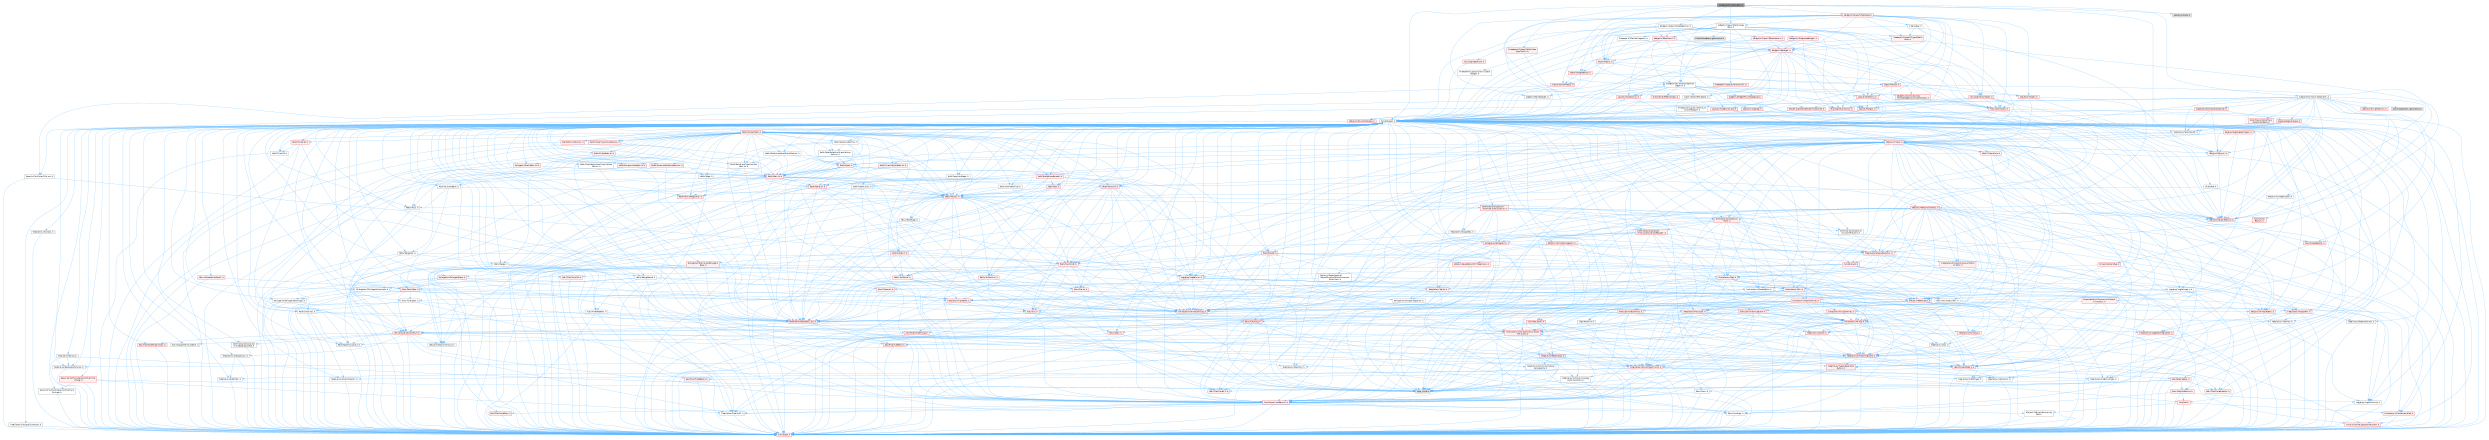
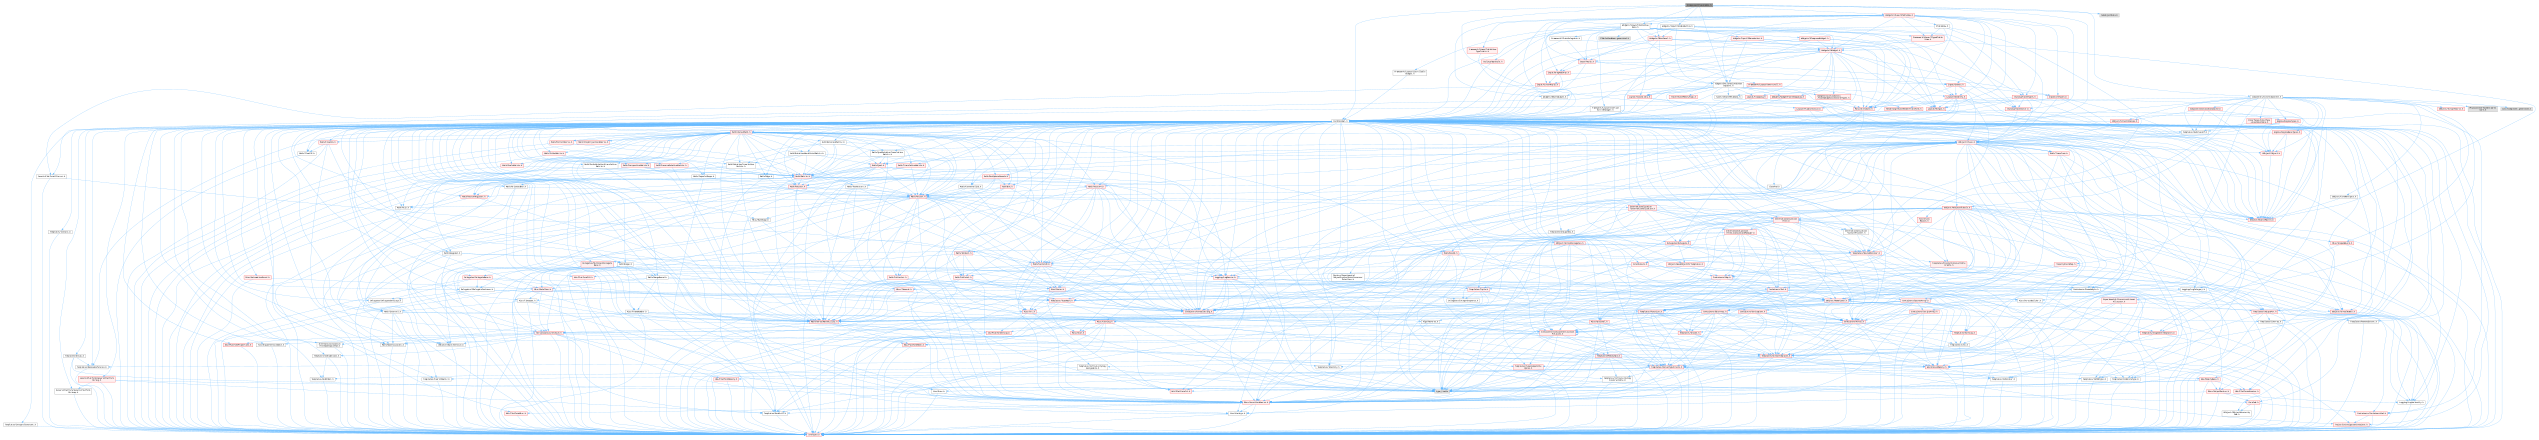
none -> (2483, 109)
(527, 166) -> (512, 166)
